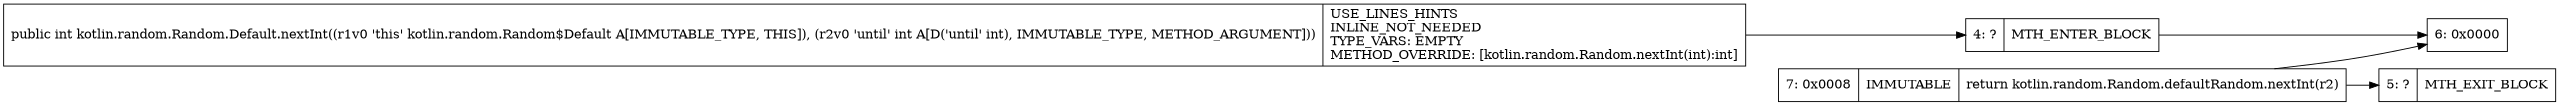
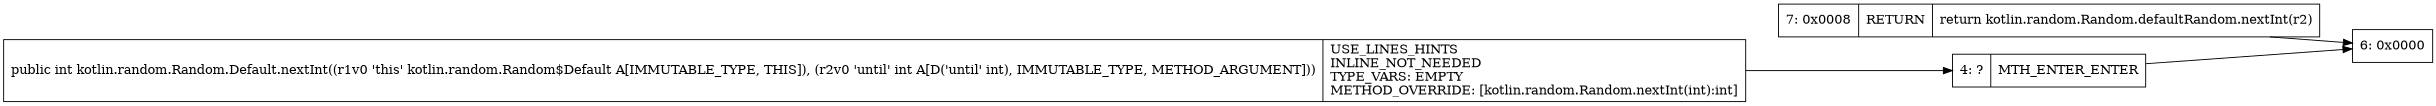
(2081, 35) -> (2068, 70)
(1909, 85) -> (1896, 20)
(2467, 85) -> none
